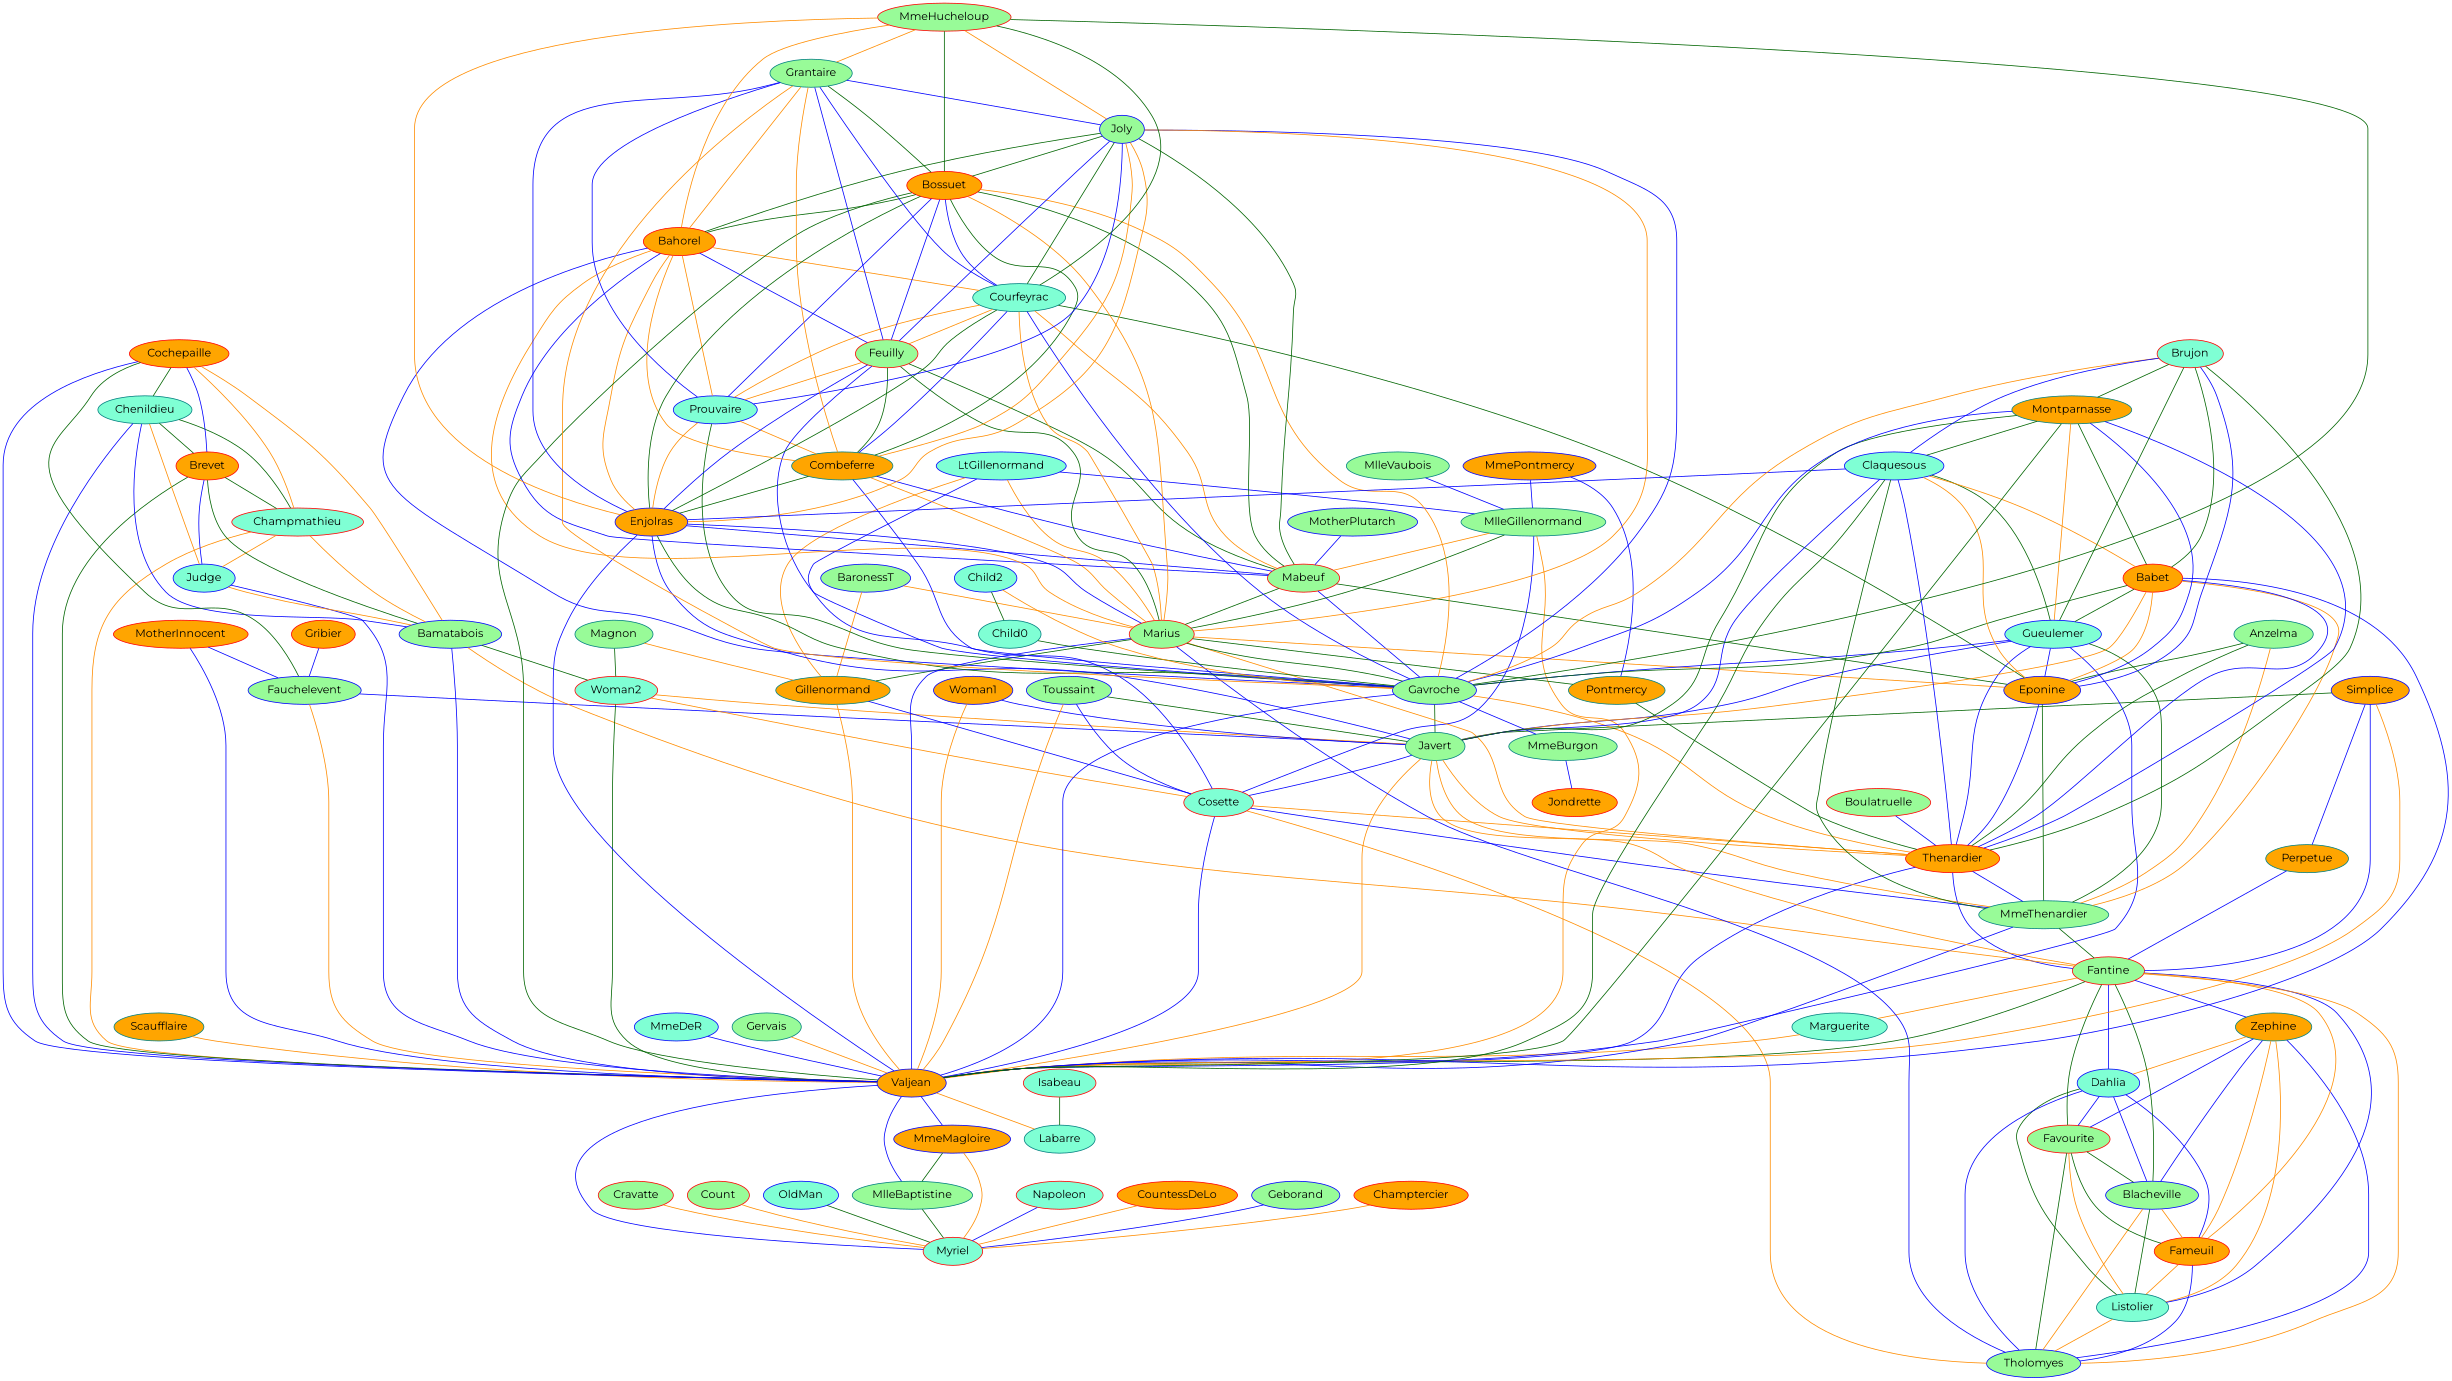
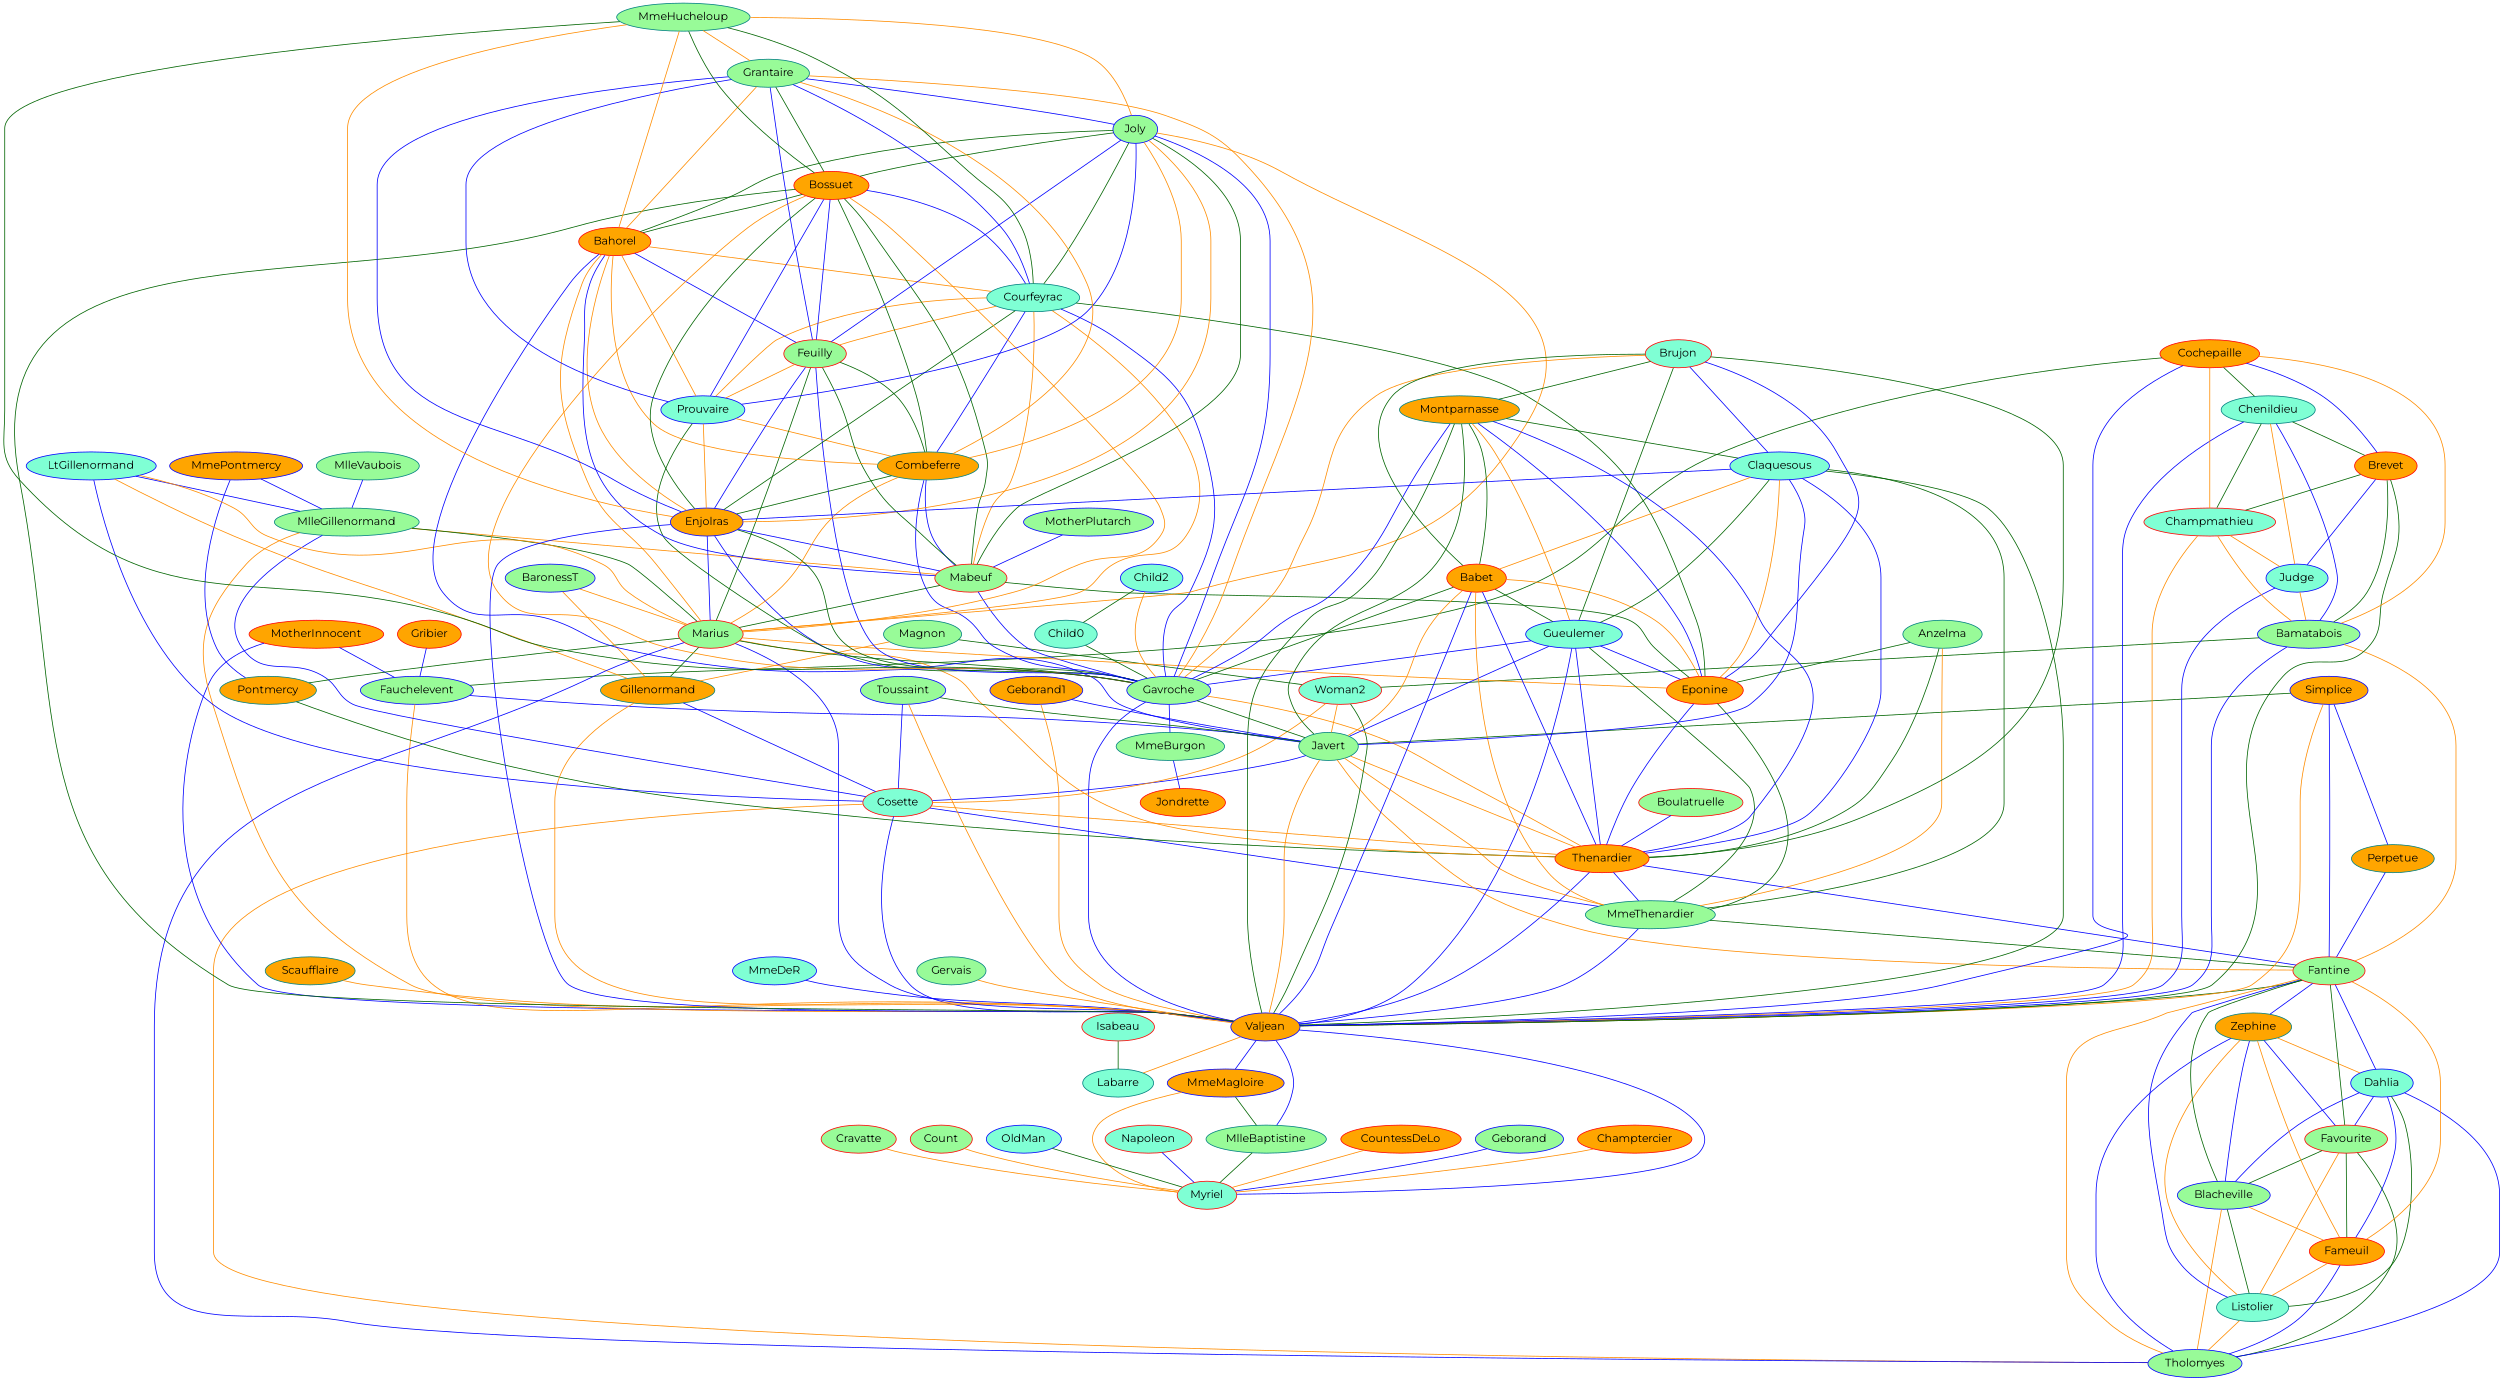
(944, 17) -> (683, 17)
(973, 690) -> (1036, 690)
(2042, 690) -> (1705, 690)
(1840, 1027) -> none
